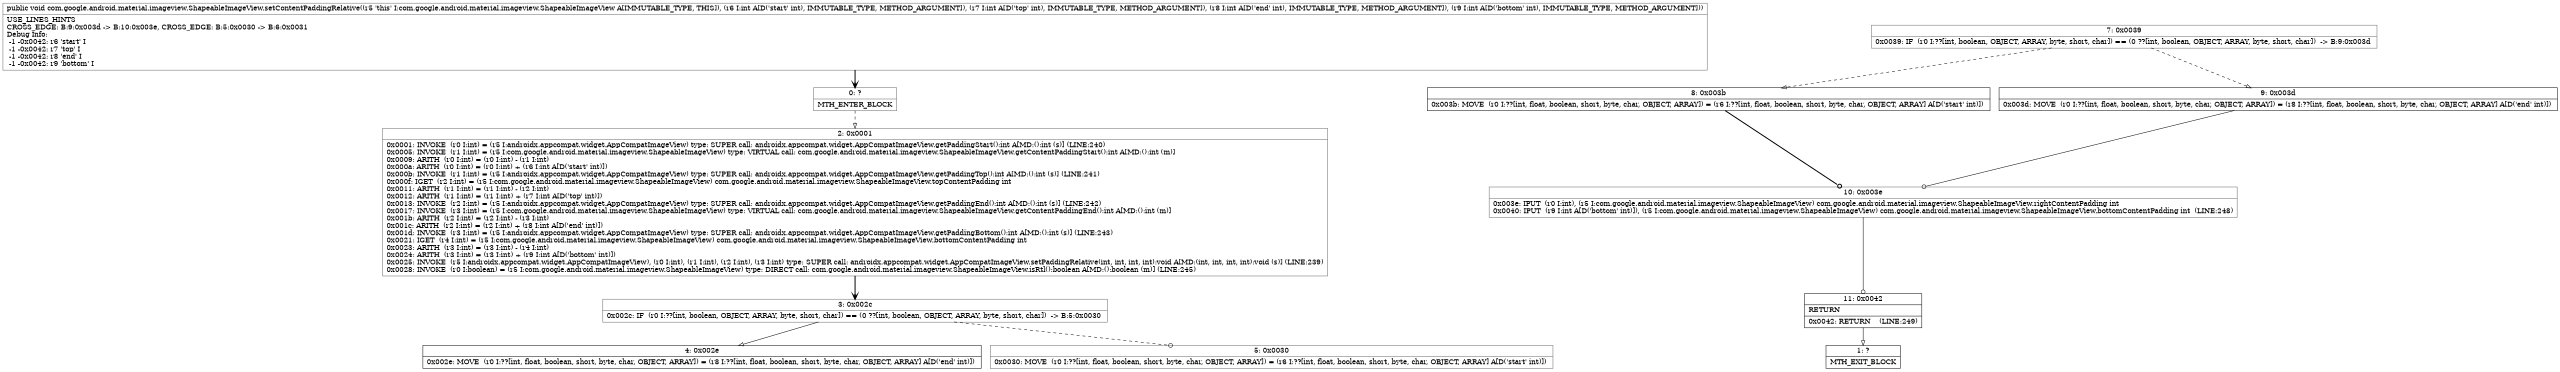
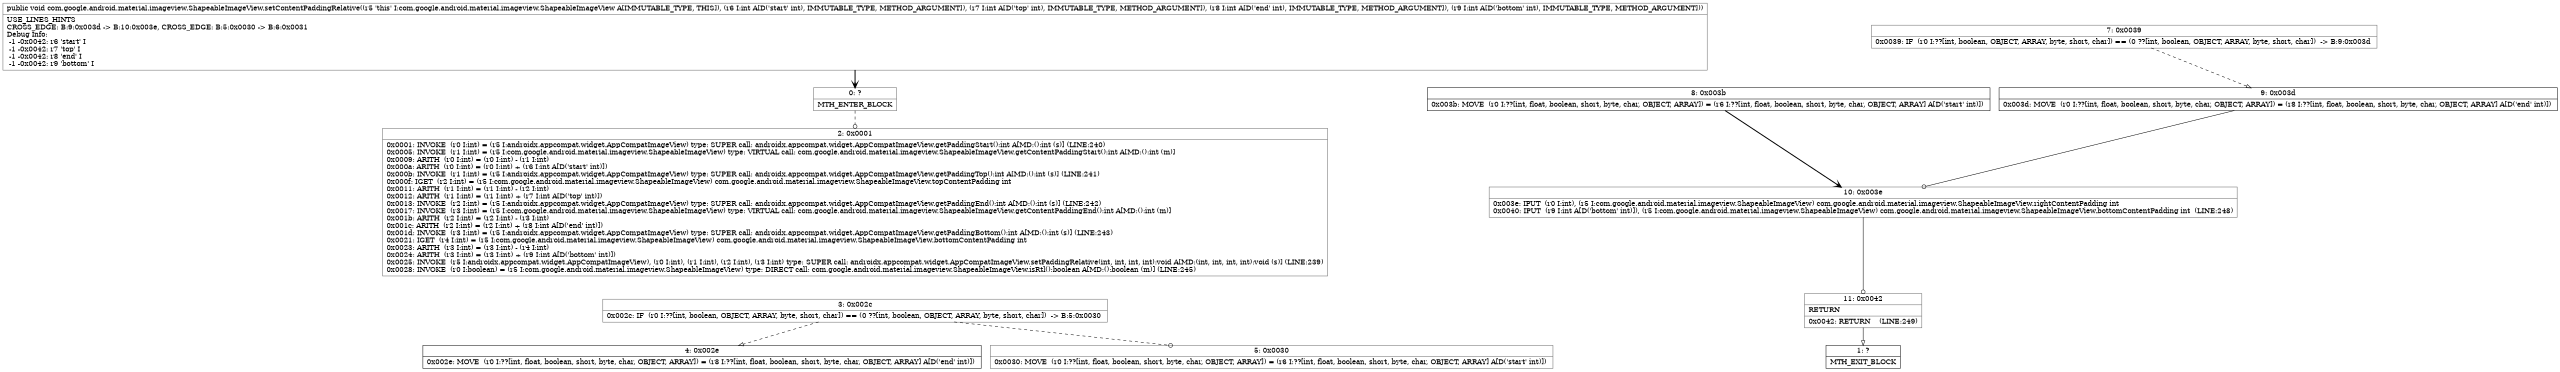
(1919, 68) -> none
(855, 117) -> (855, 117)
(1781, 148) -> (1781, 148)
(855, 285) -> none
(1863, 311) -> (1863, 311)
(781, 333) -> (781, 333)
